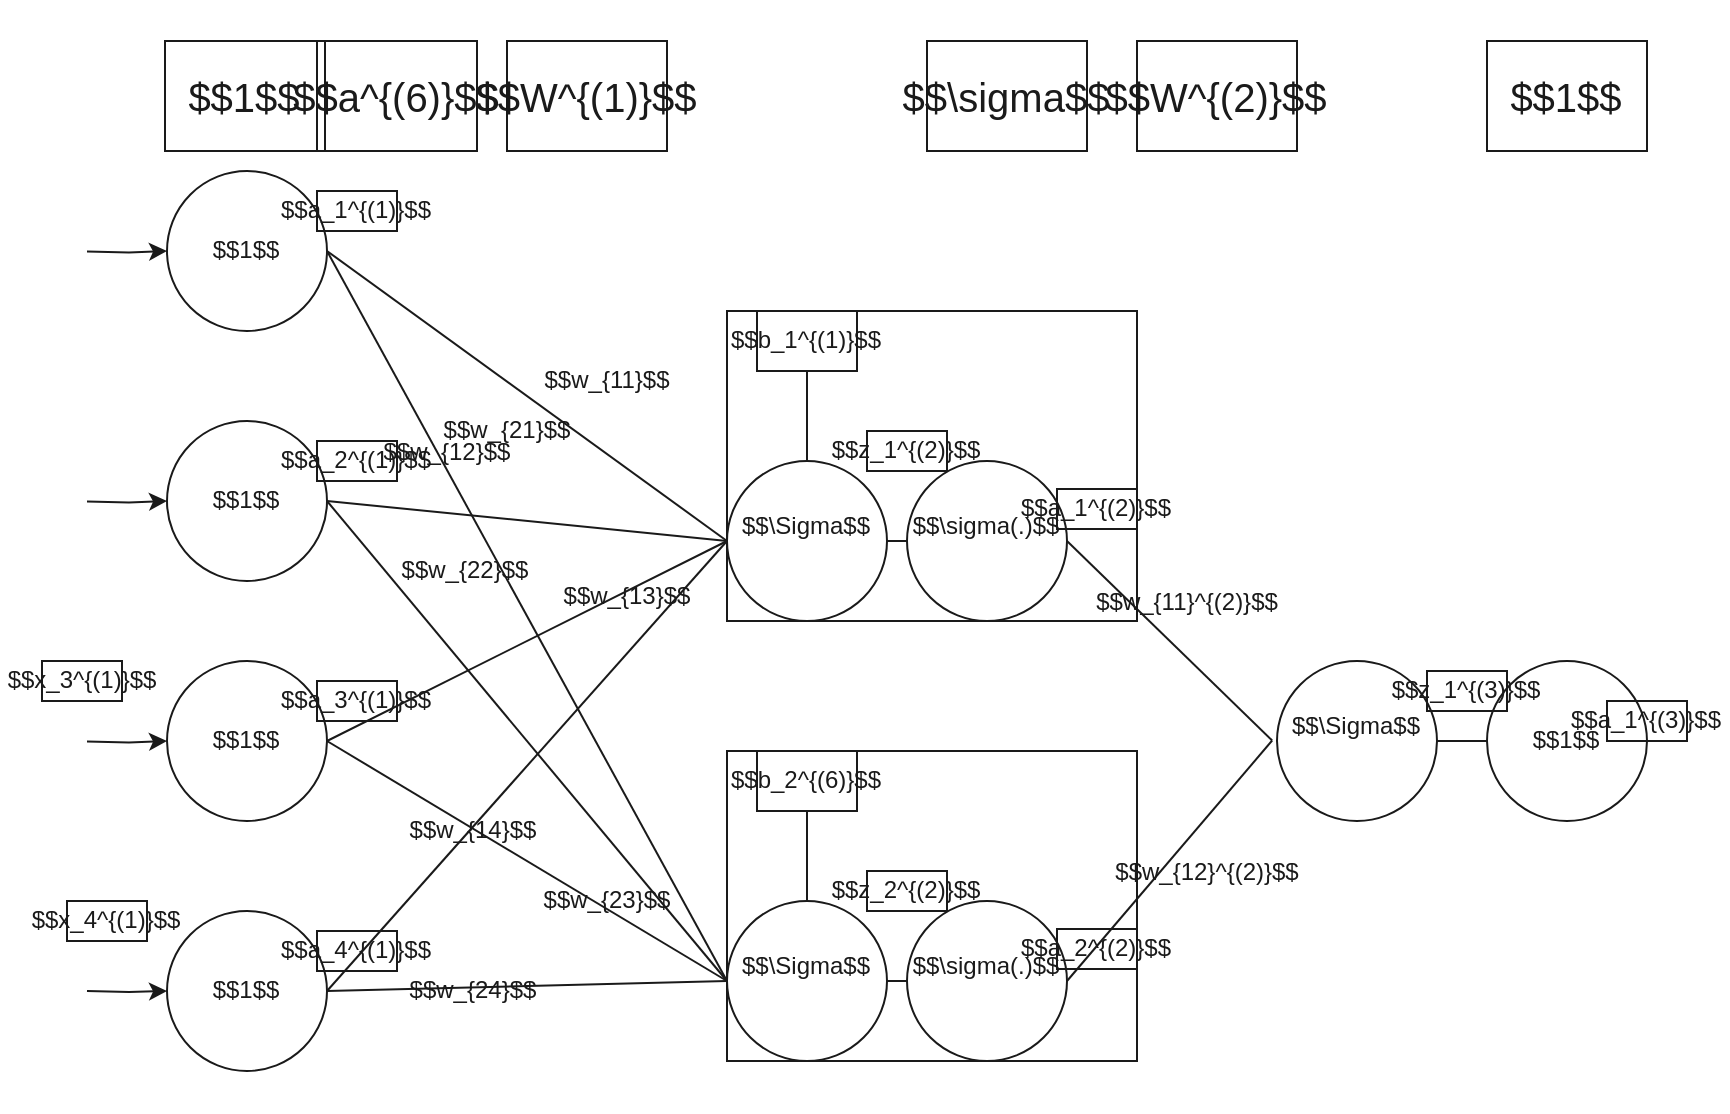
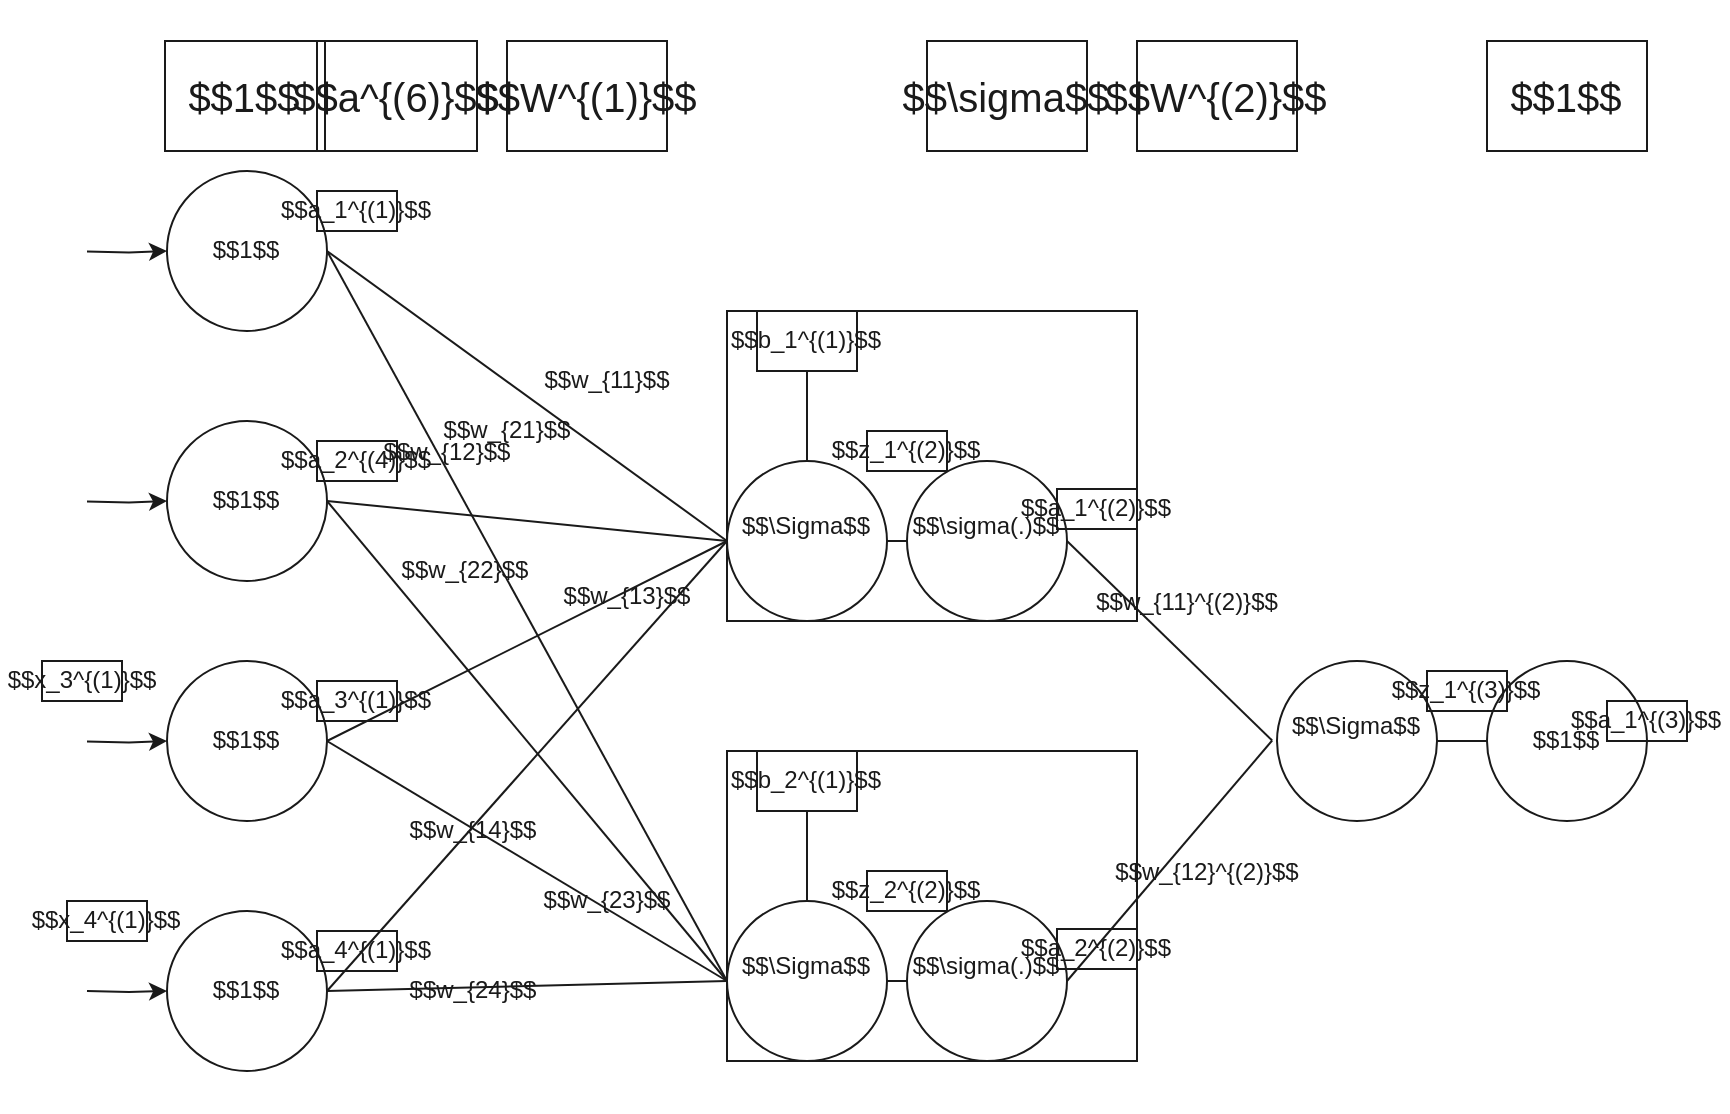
(357, 461) -> (357, 461)
(807, 781) -> (807, 781)
